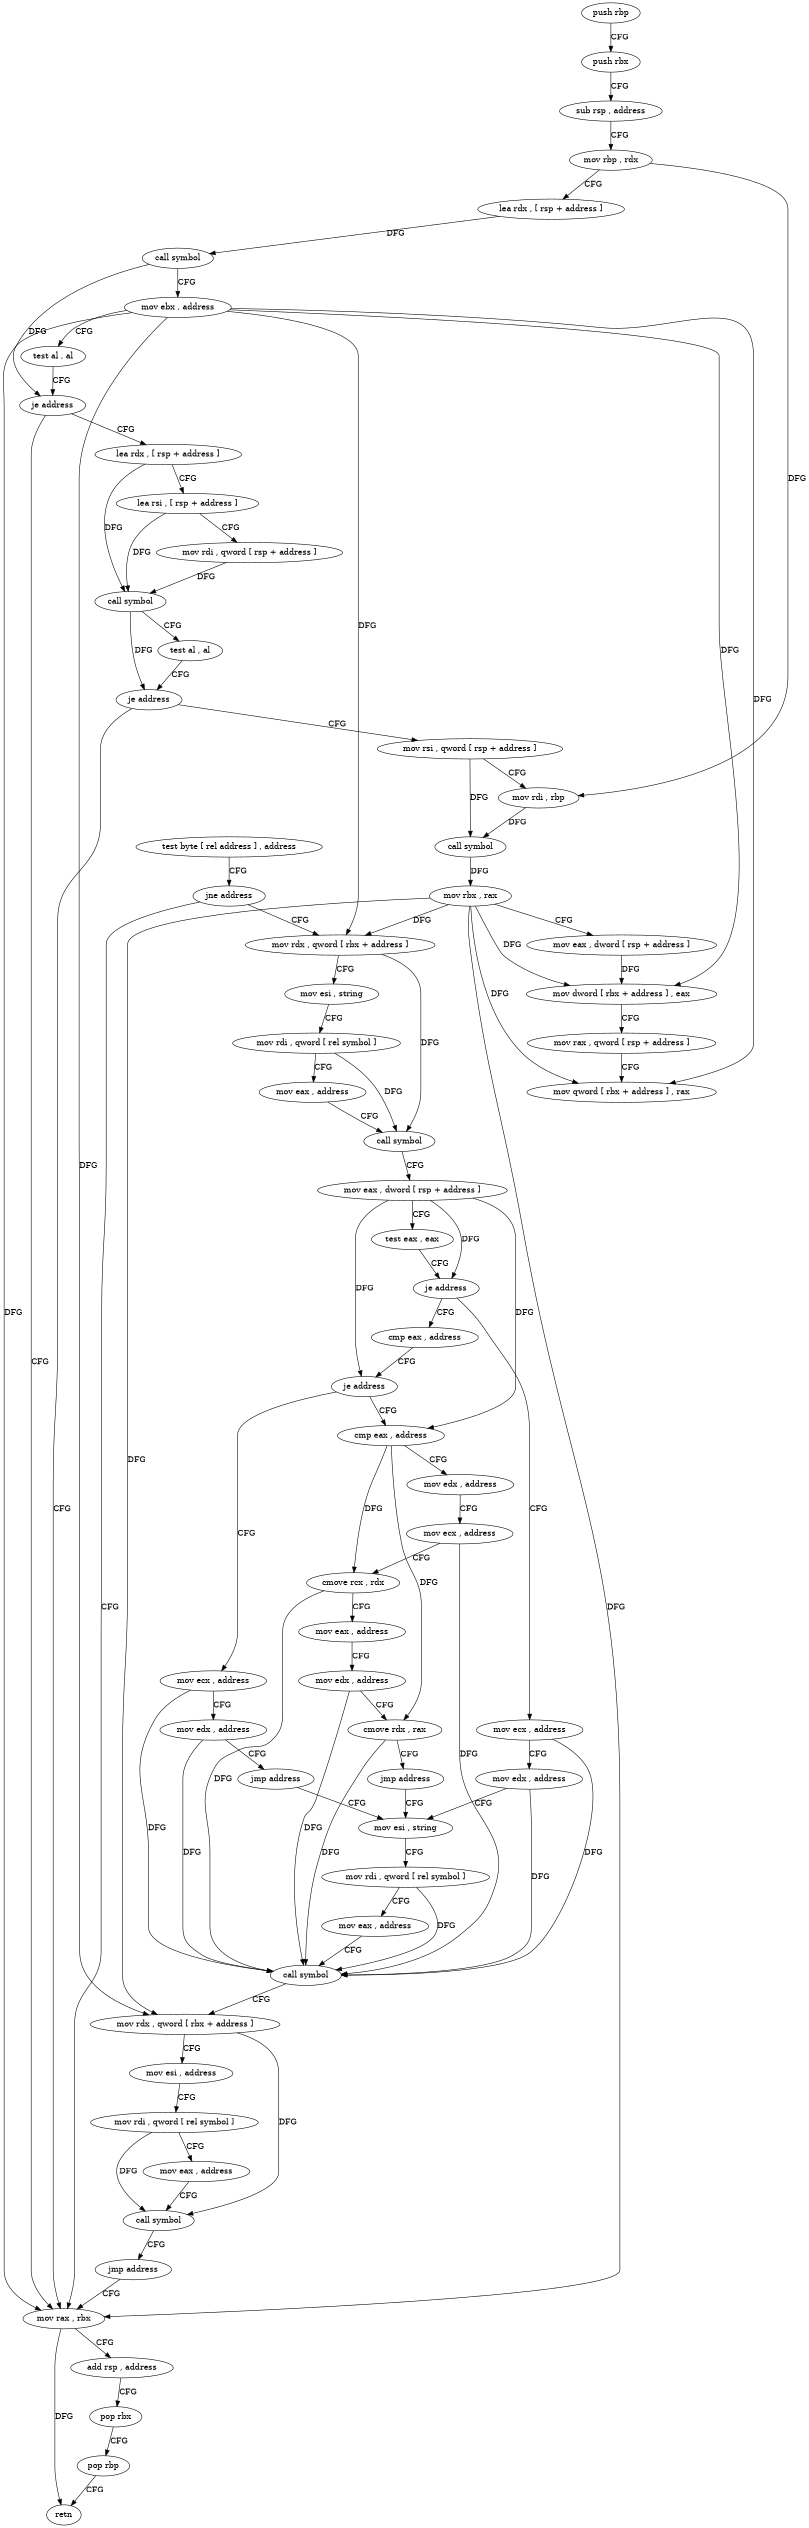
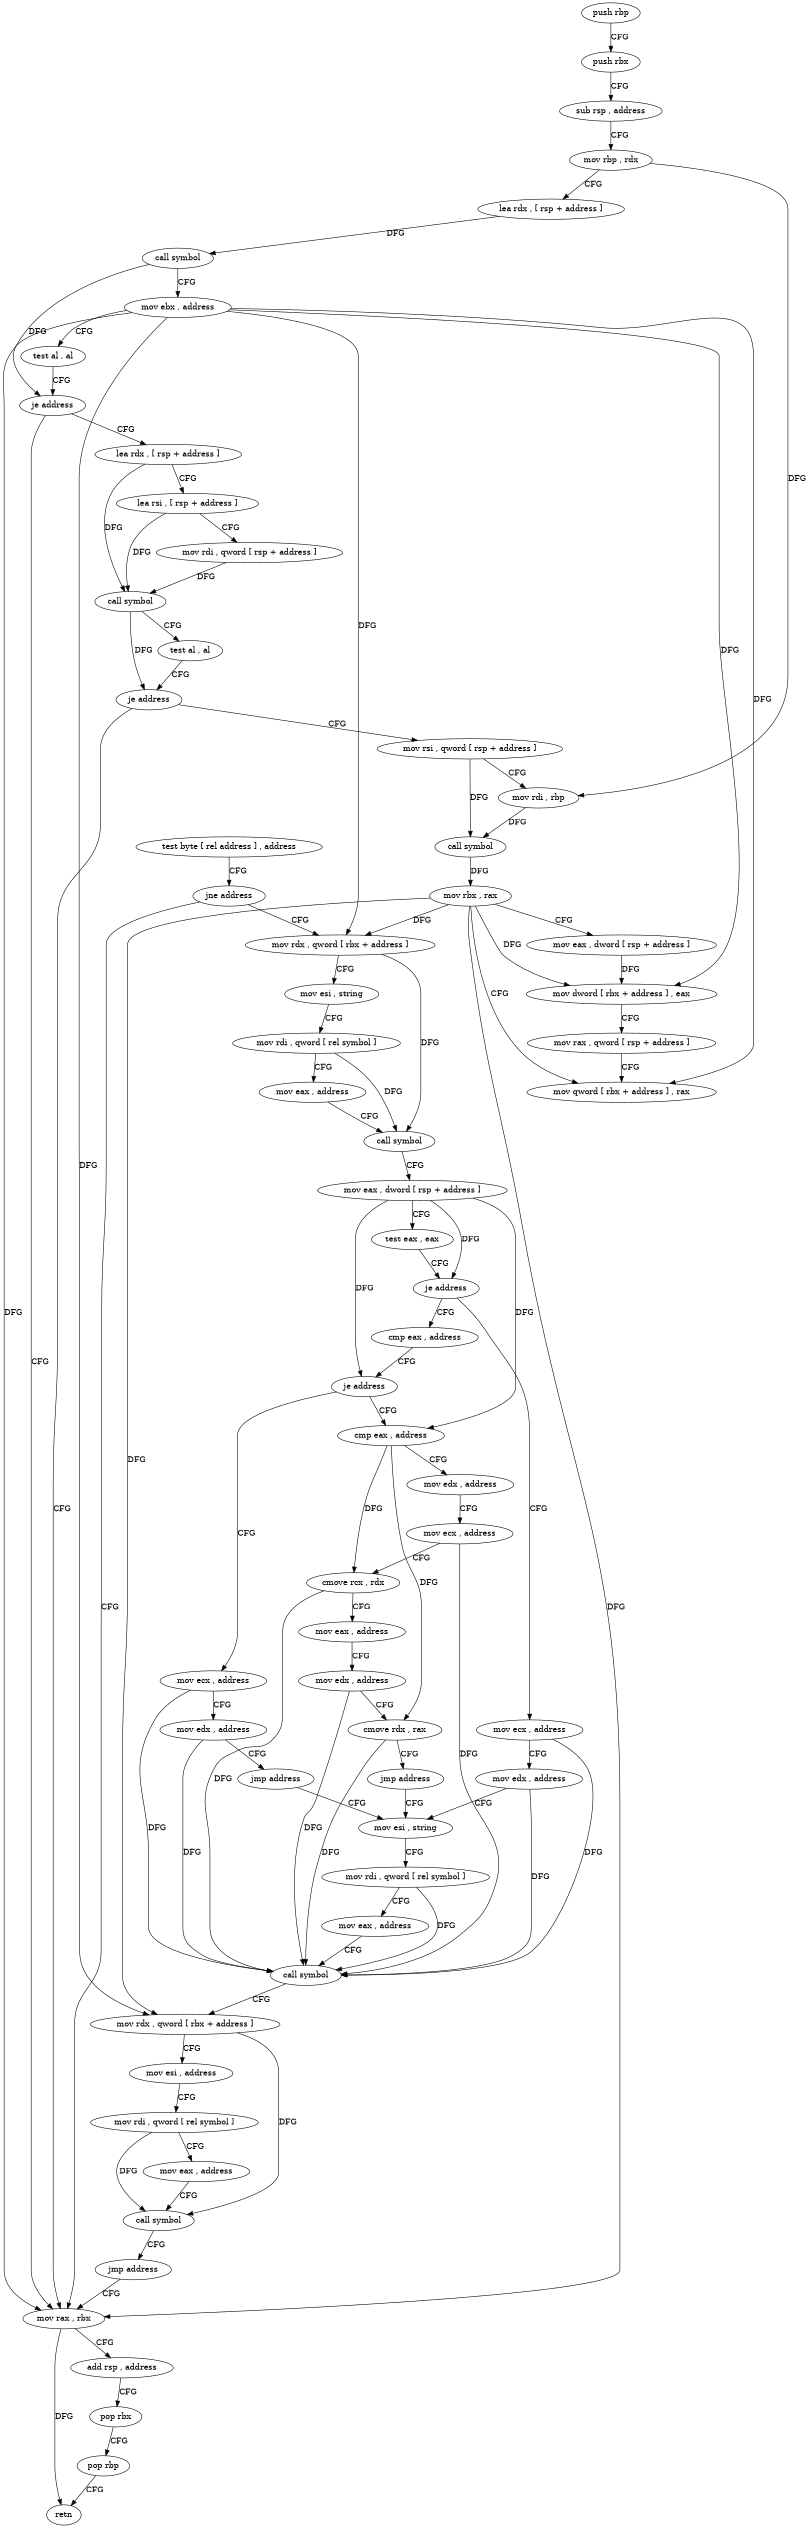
(500, 994) -> (500, 994)
